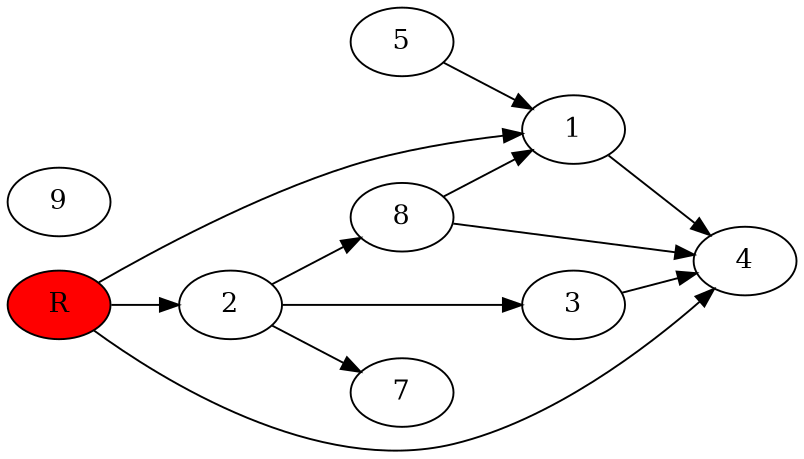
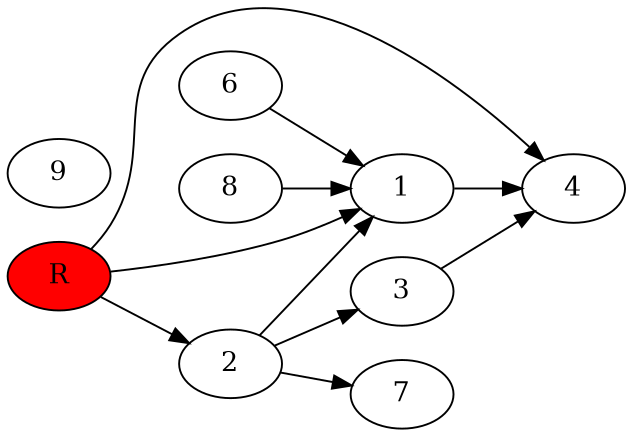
(402, 42) -> (231, 86)
(564, 238) -> none
(308, 265) -> (310, 283)
